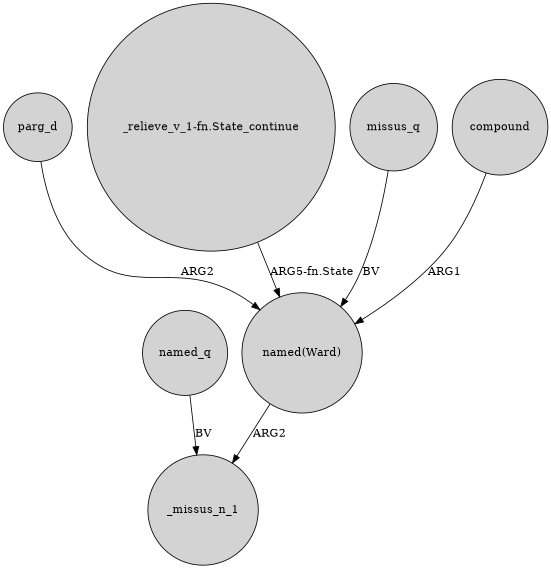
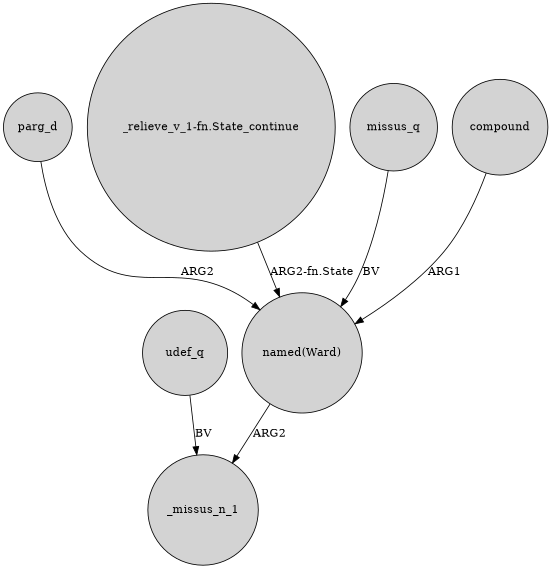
(312, 272) -> (312, 272)
(185, 353) -> (185, 353)
